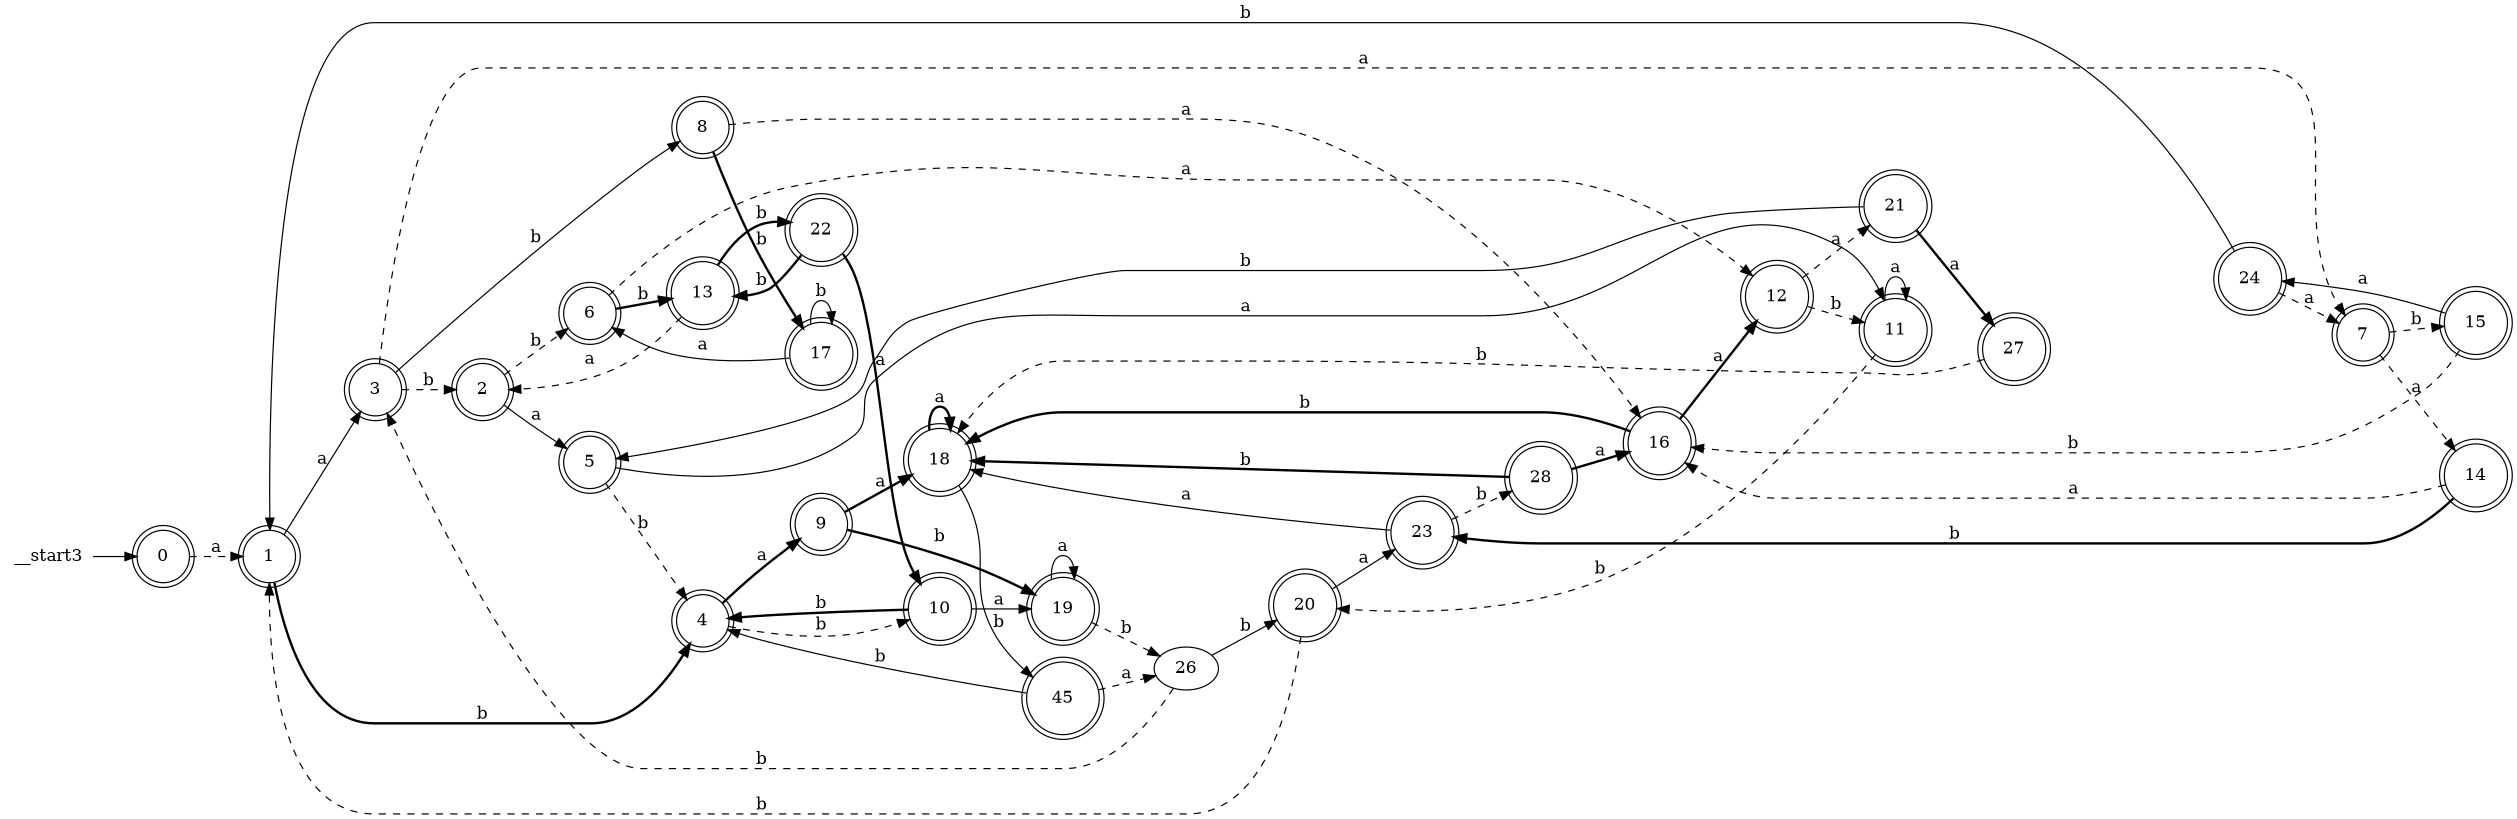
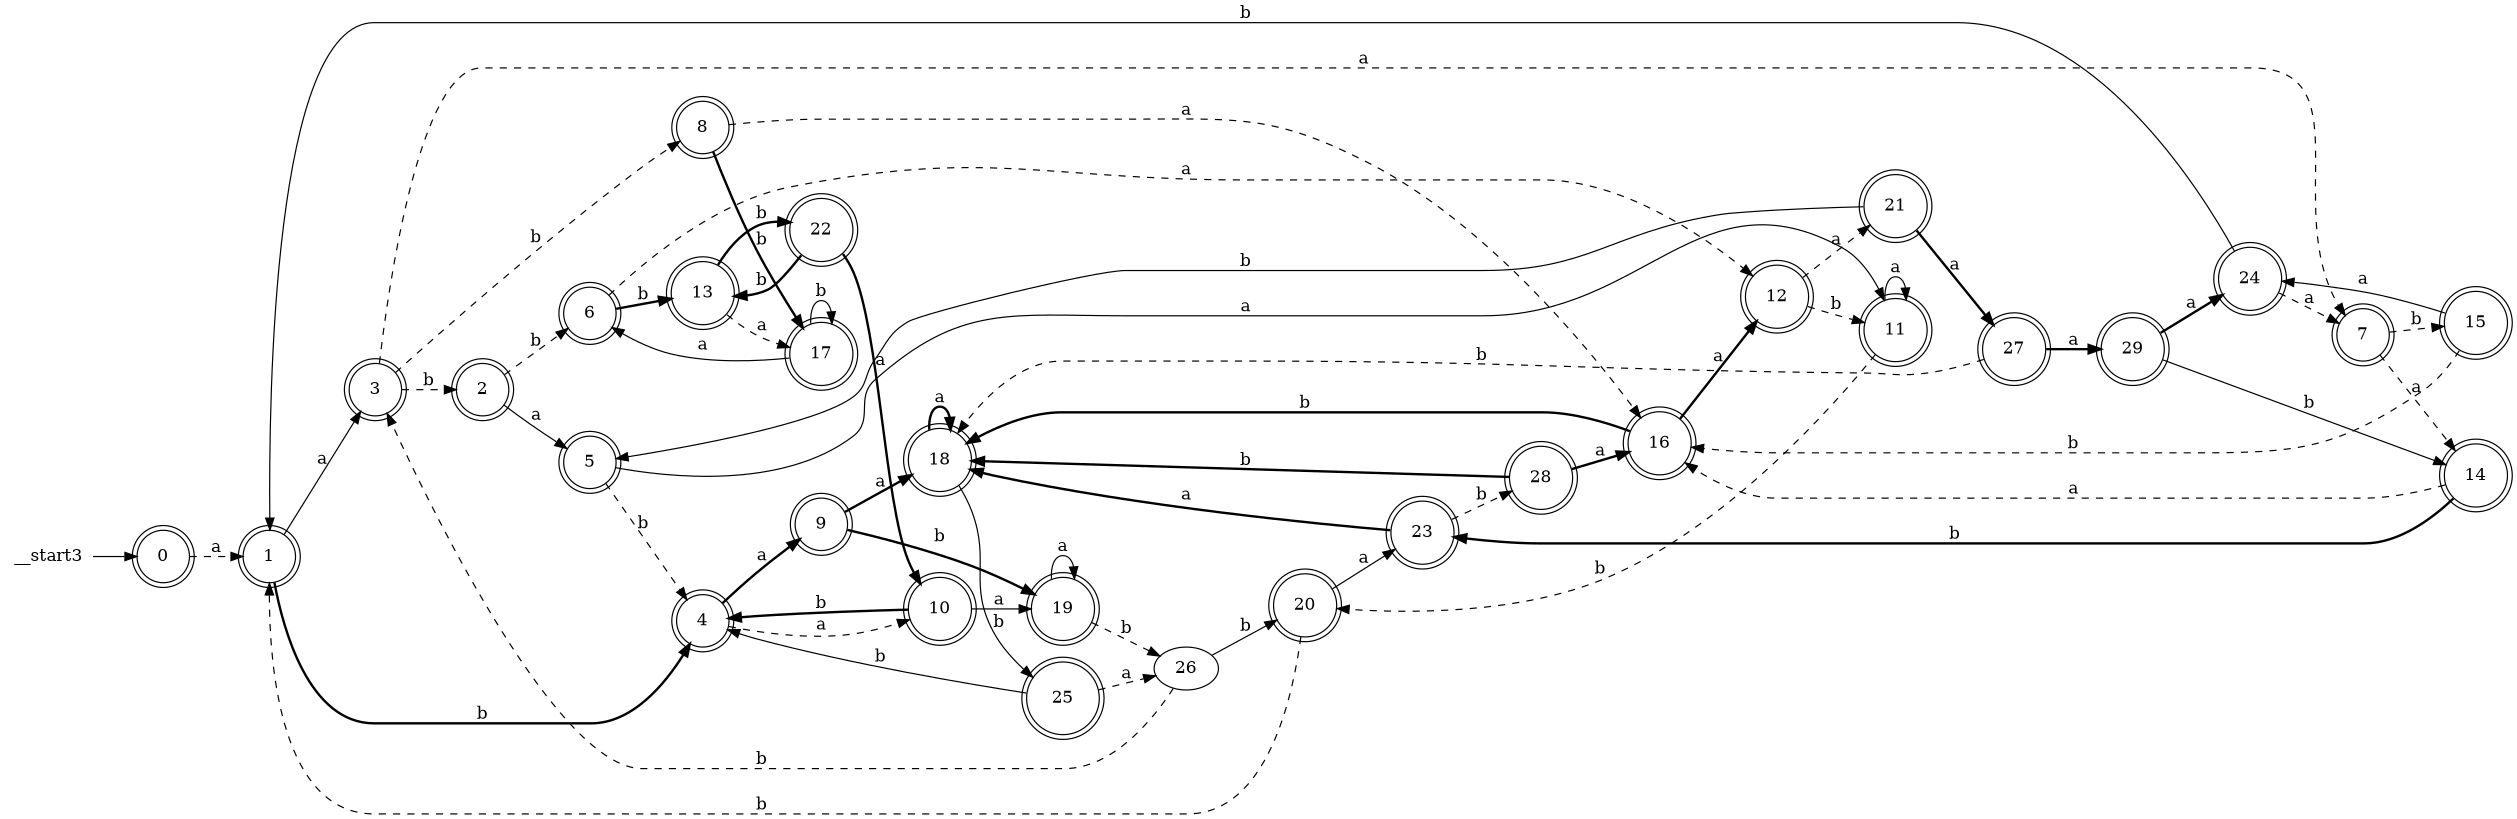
(530, 256) -> (530, 256)
none -> (2133, 349)
(609, 371) -> (751, 332)
(1185, 508) -> (1185, 508)
(821, 625) -> (821, 625)
(1063, 698) -> (1063, 698)
